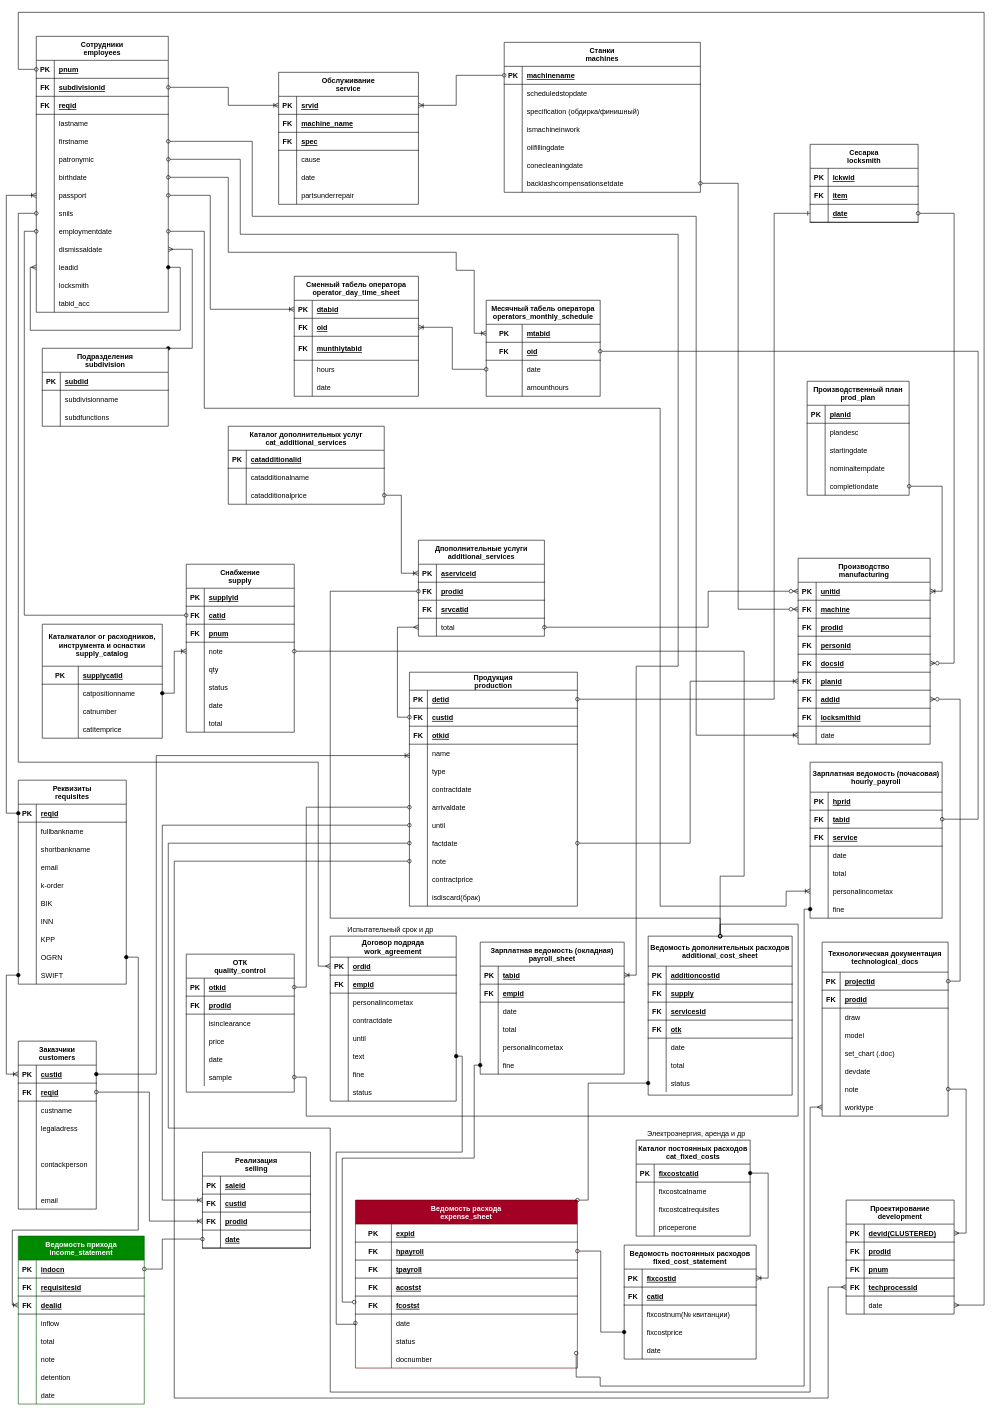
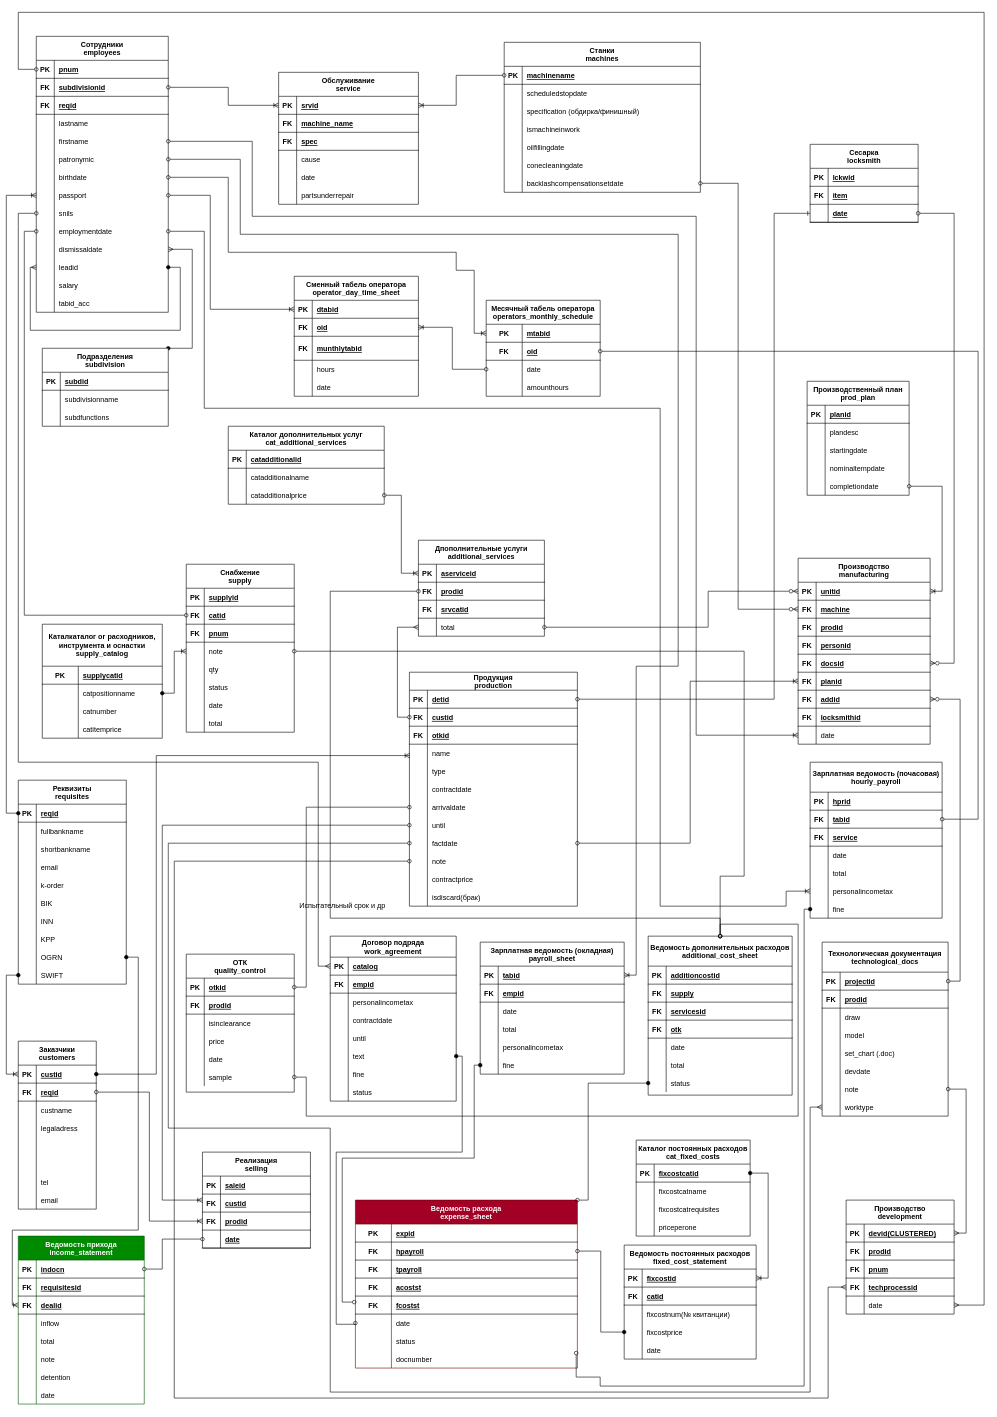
(75, 286) -> (70, 286)
(390, 930) -> (342, 906)
(362, 967) -> (366, 967)
(696, 1134) -> none
(66, 1164) -> none
none -> (66, 1182)
(900, 1208) -> (900, 1208)
